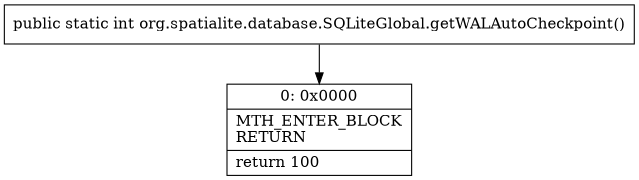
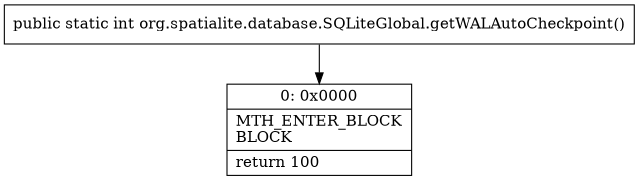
(271, 137) -> (264, 137)
